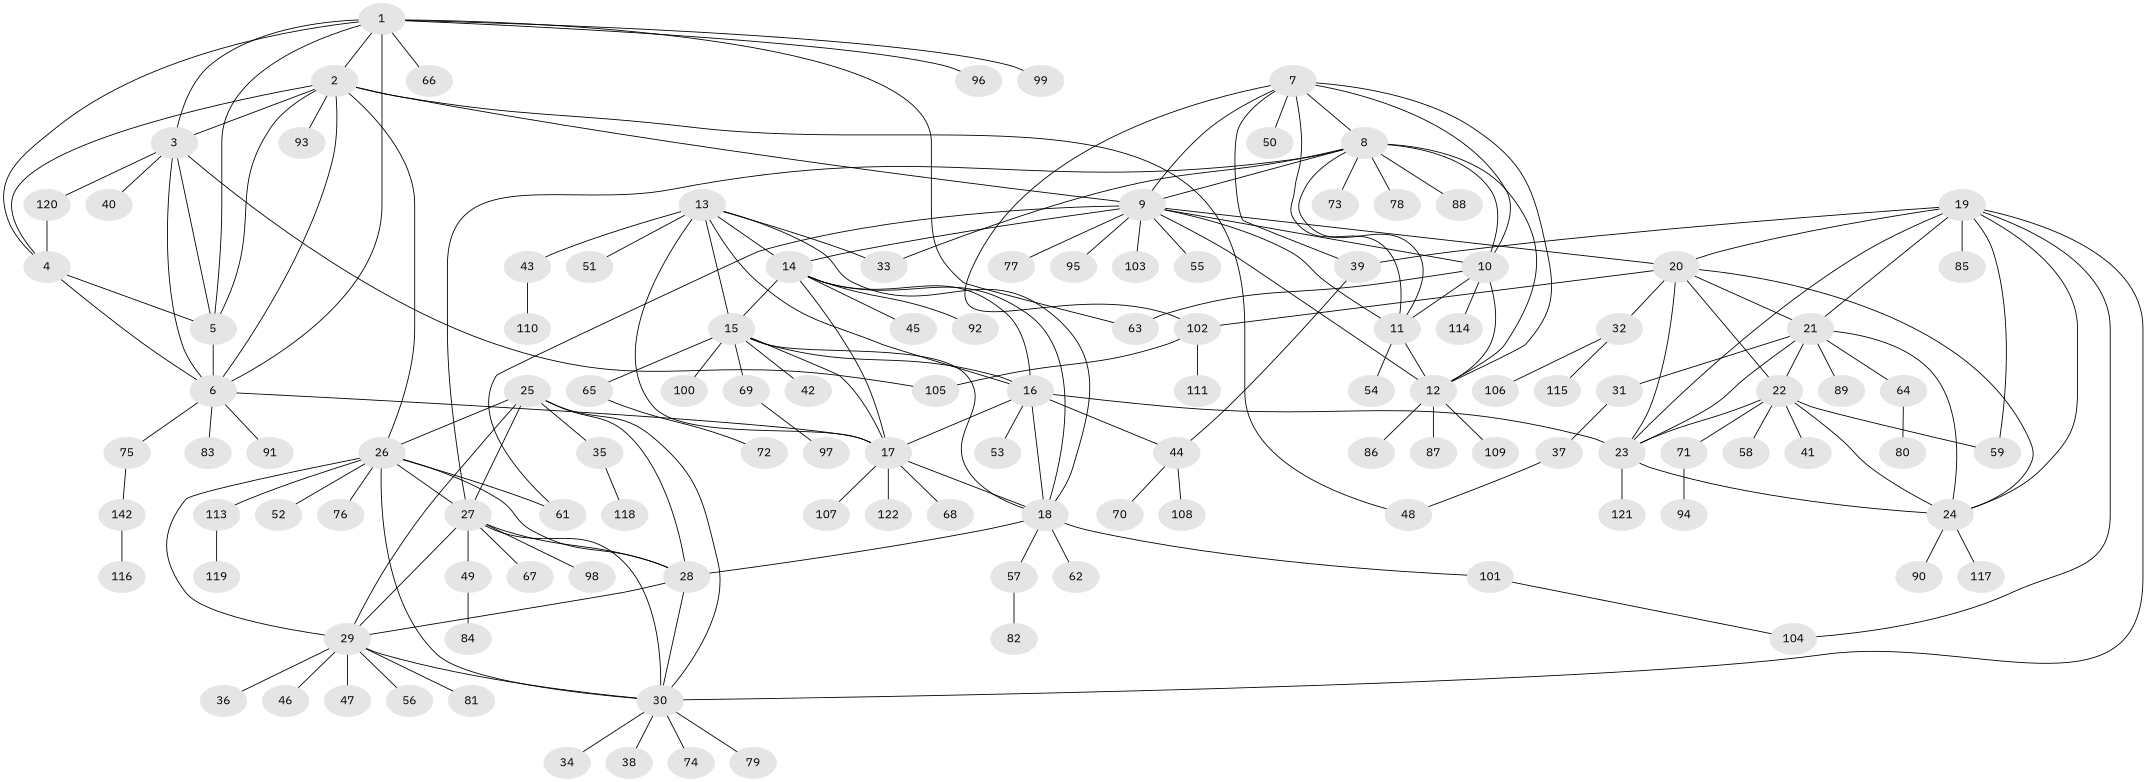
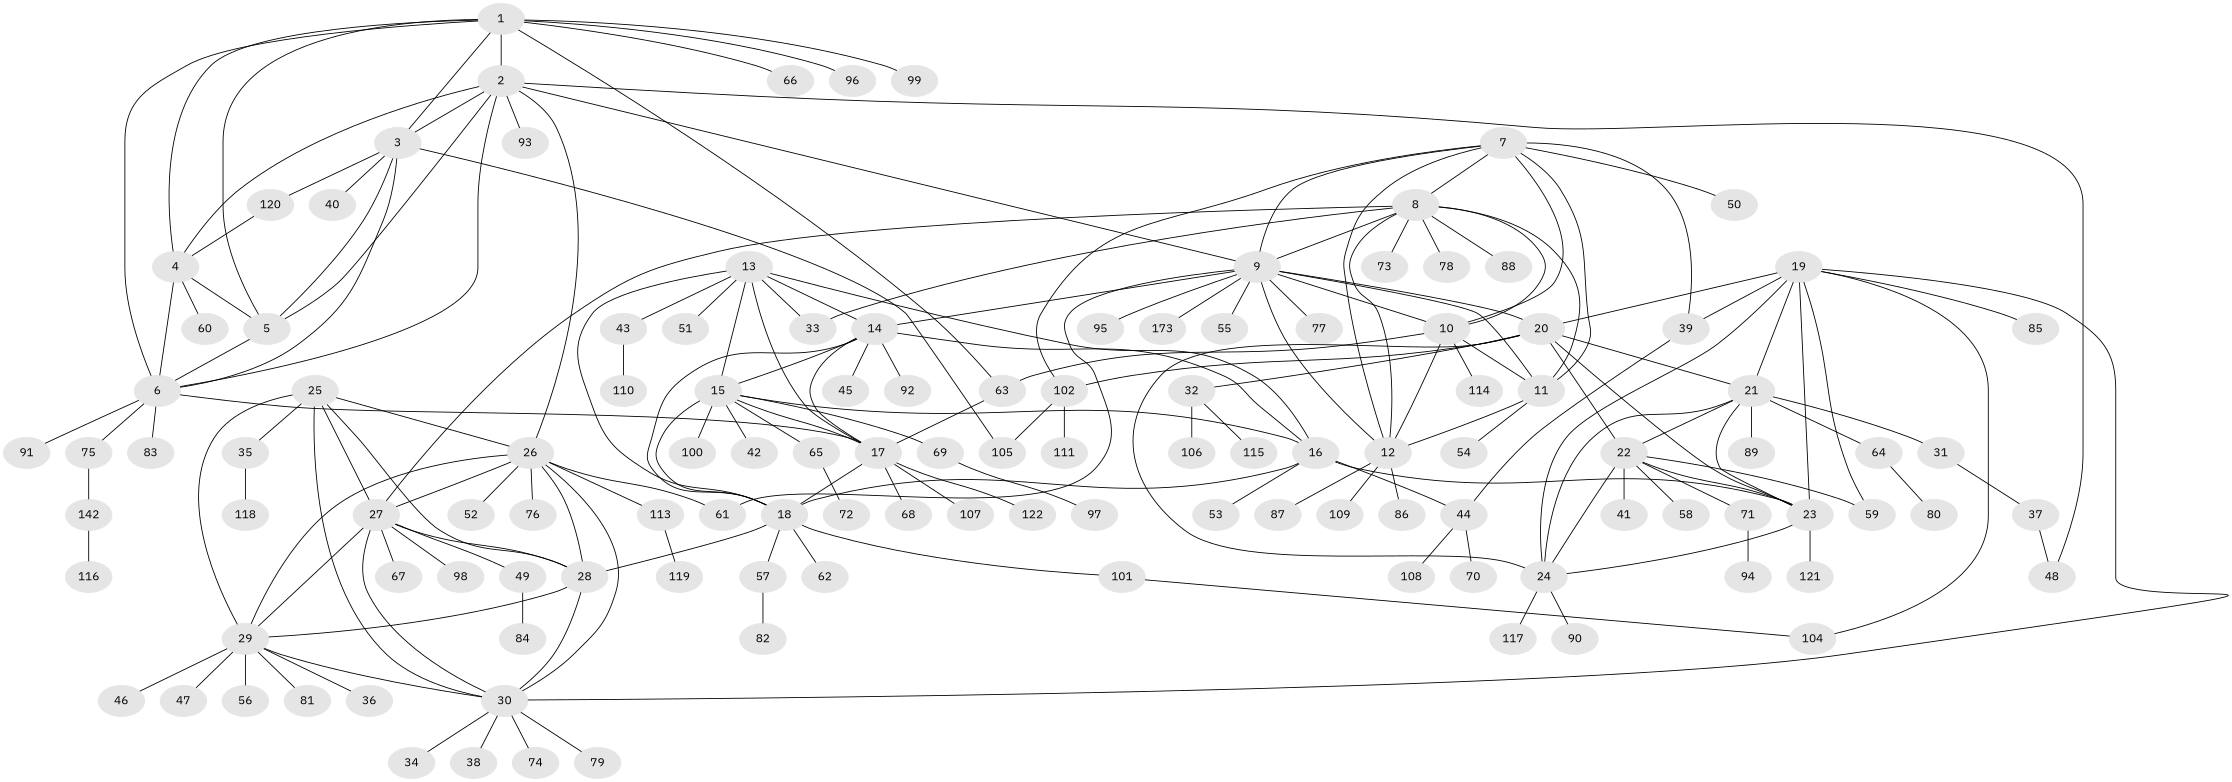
(1135, 267) -> (1162, 329)
none -> (205, 329)
(959, 422) -> (940, 422)
